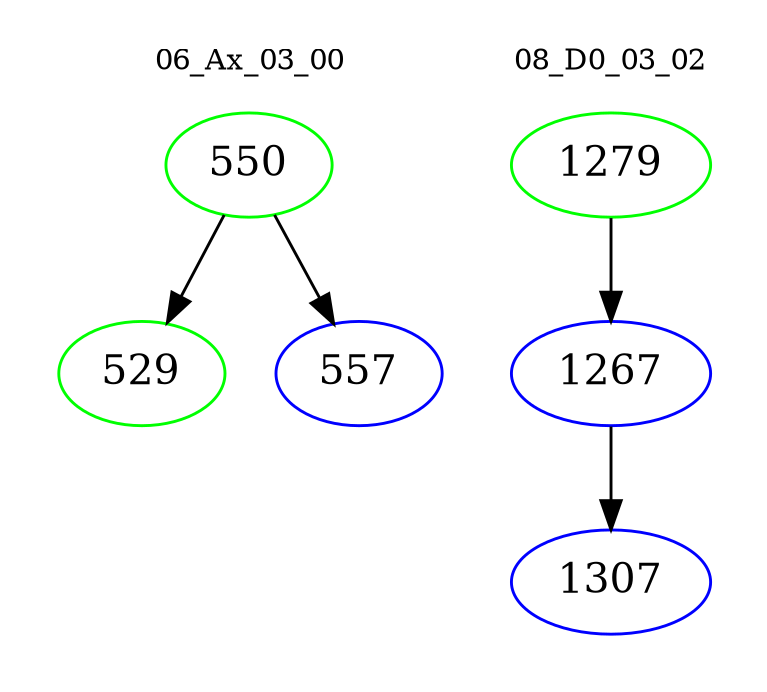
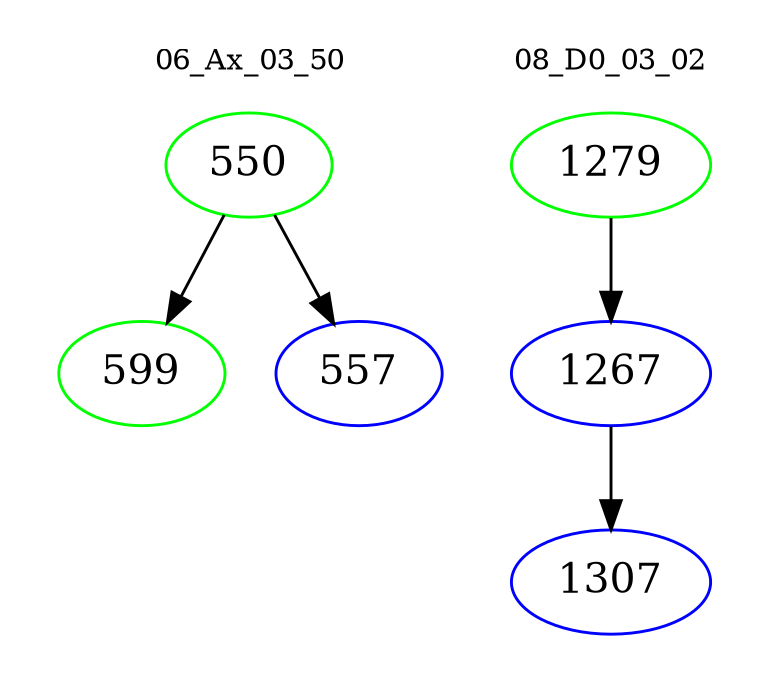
(250, 62) -> (250, 62)
(142, 374) -> (142, 374)
